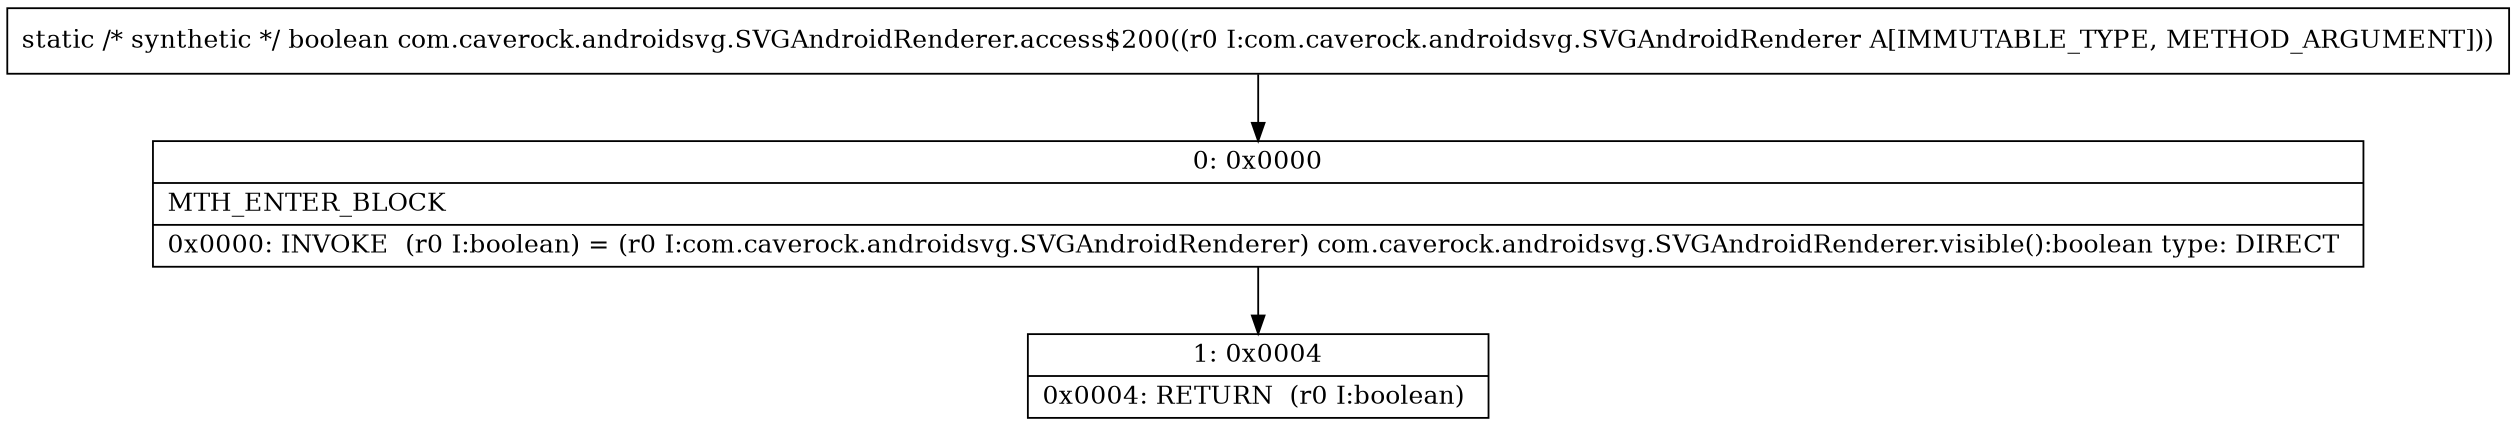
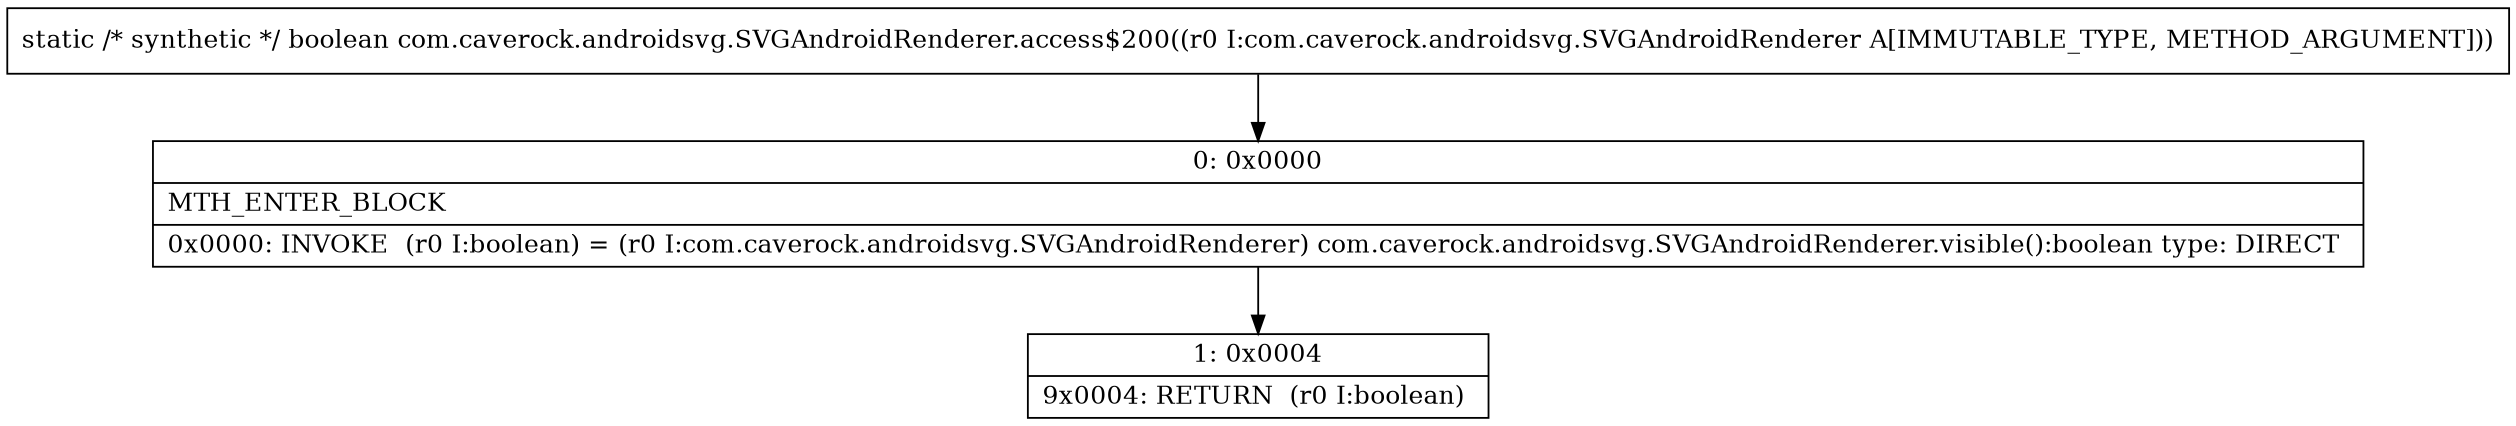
(1258, 396) -> (1258, 396)
